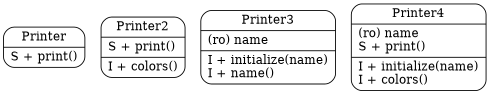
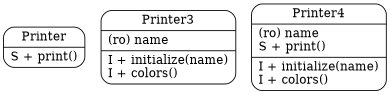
(143, 47) -> none
(241, 74) -> (143, 74)
